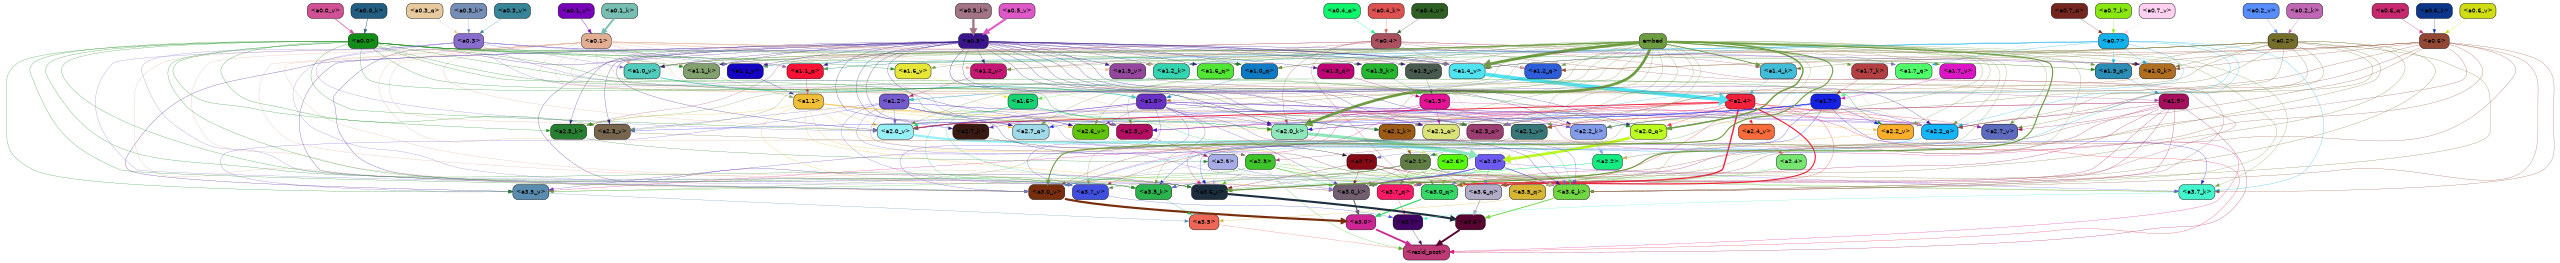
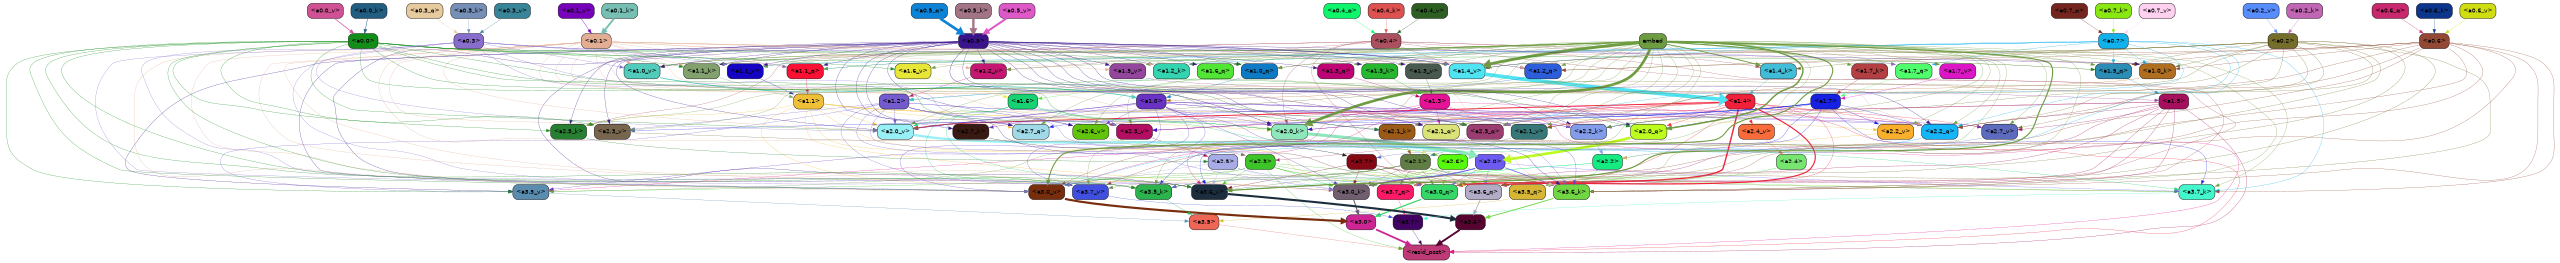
none -> (929, 11)
(1019, 80) -> none
(946, 114) -> none
(1310, 141) -> (1862, 158)
